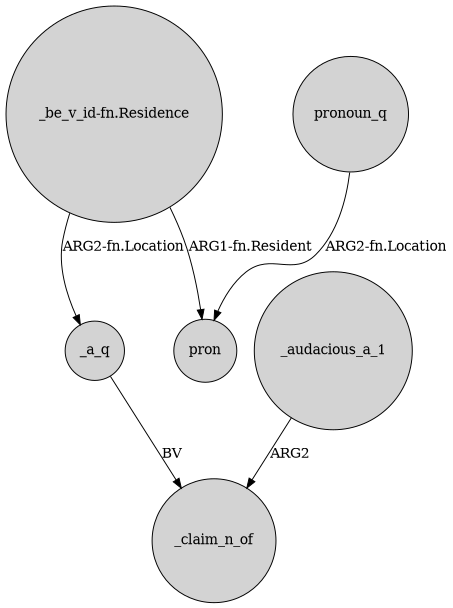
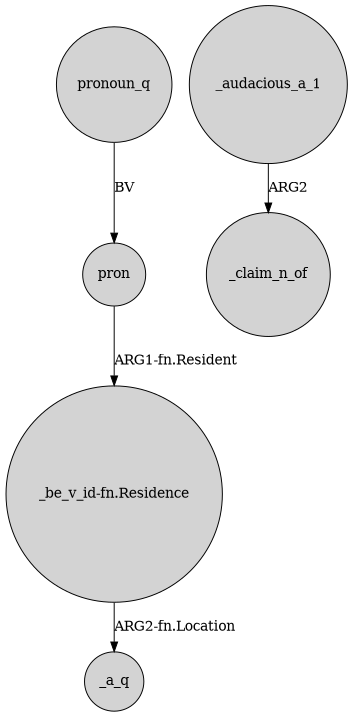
(386, 247) -> (124, 188)
(190, 257) -> (114, 341)
(143, 428) -> none
